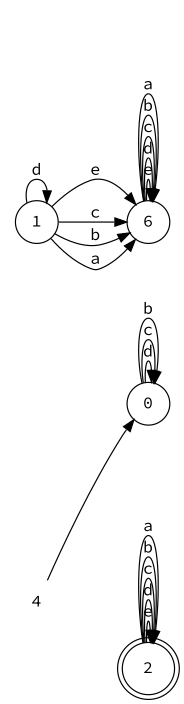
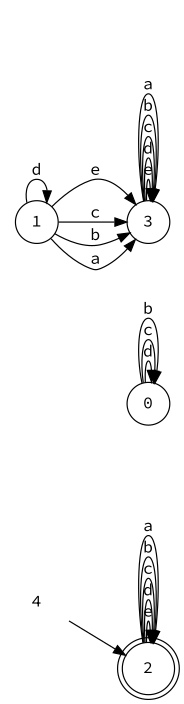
(148, 222) -> (148, 222)
(84, 503) -> (92, 635)
